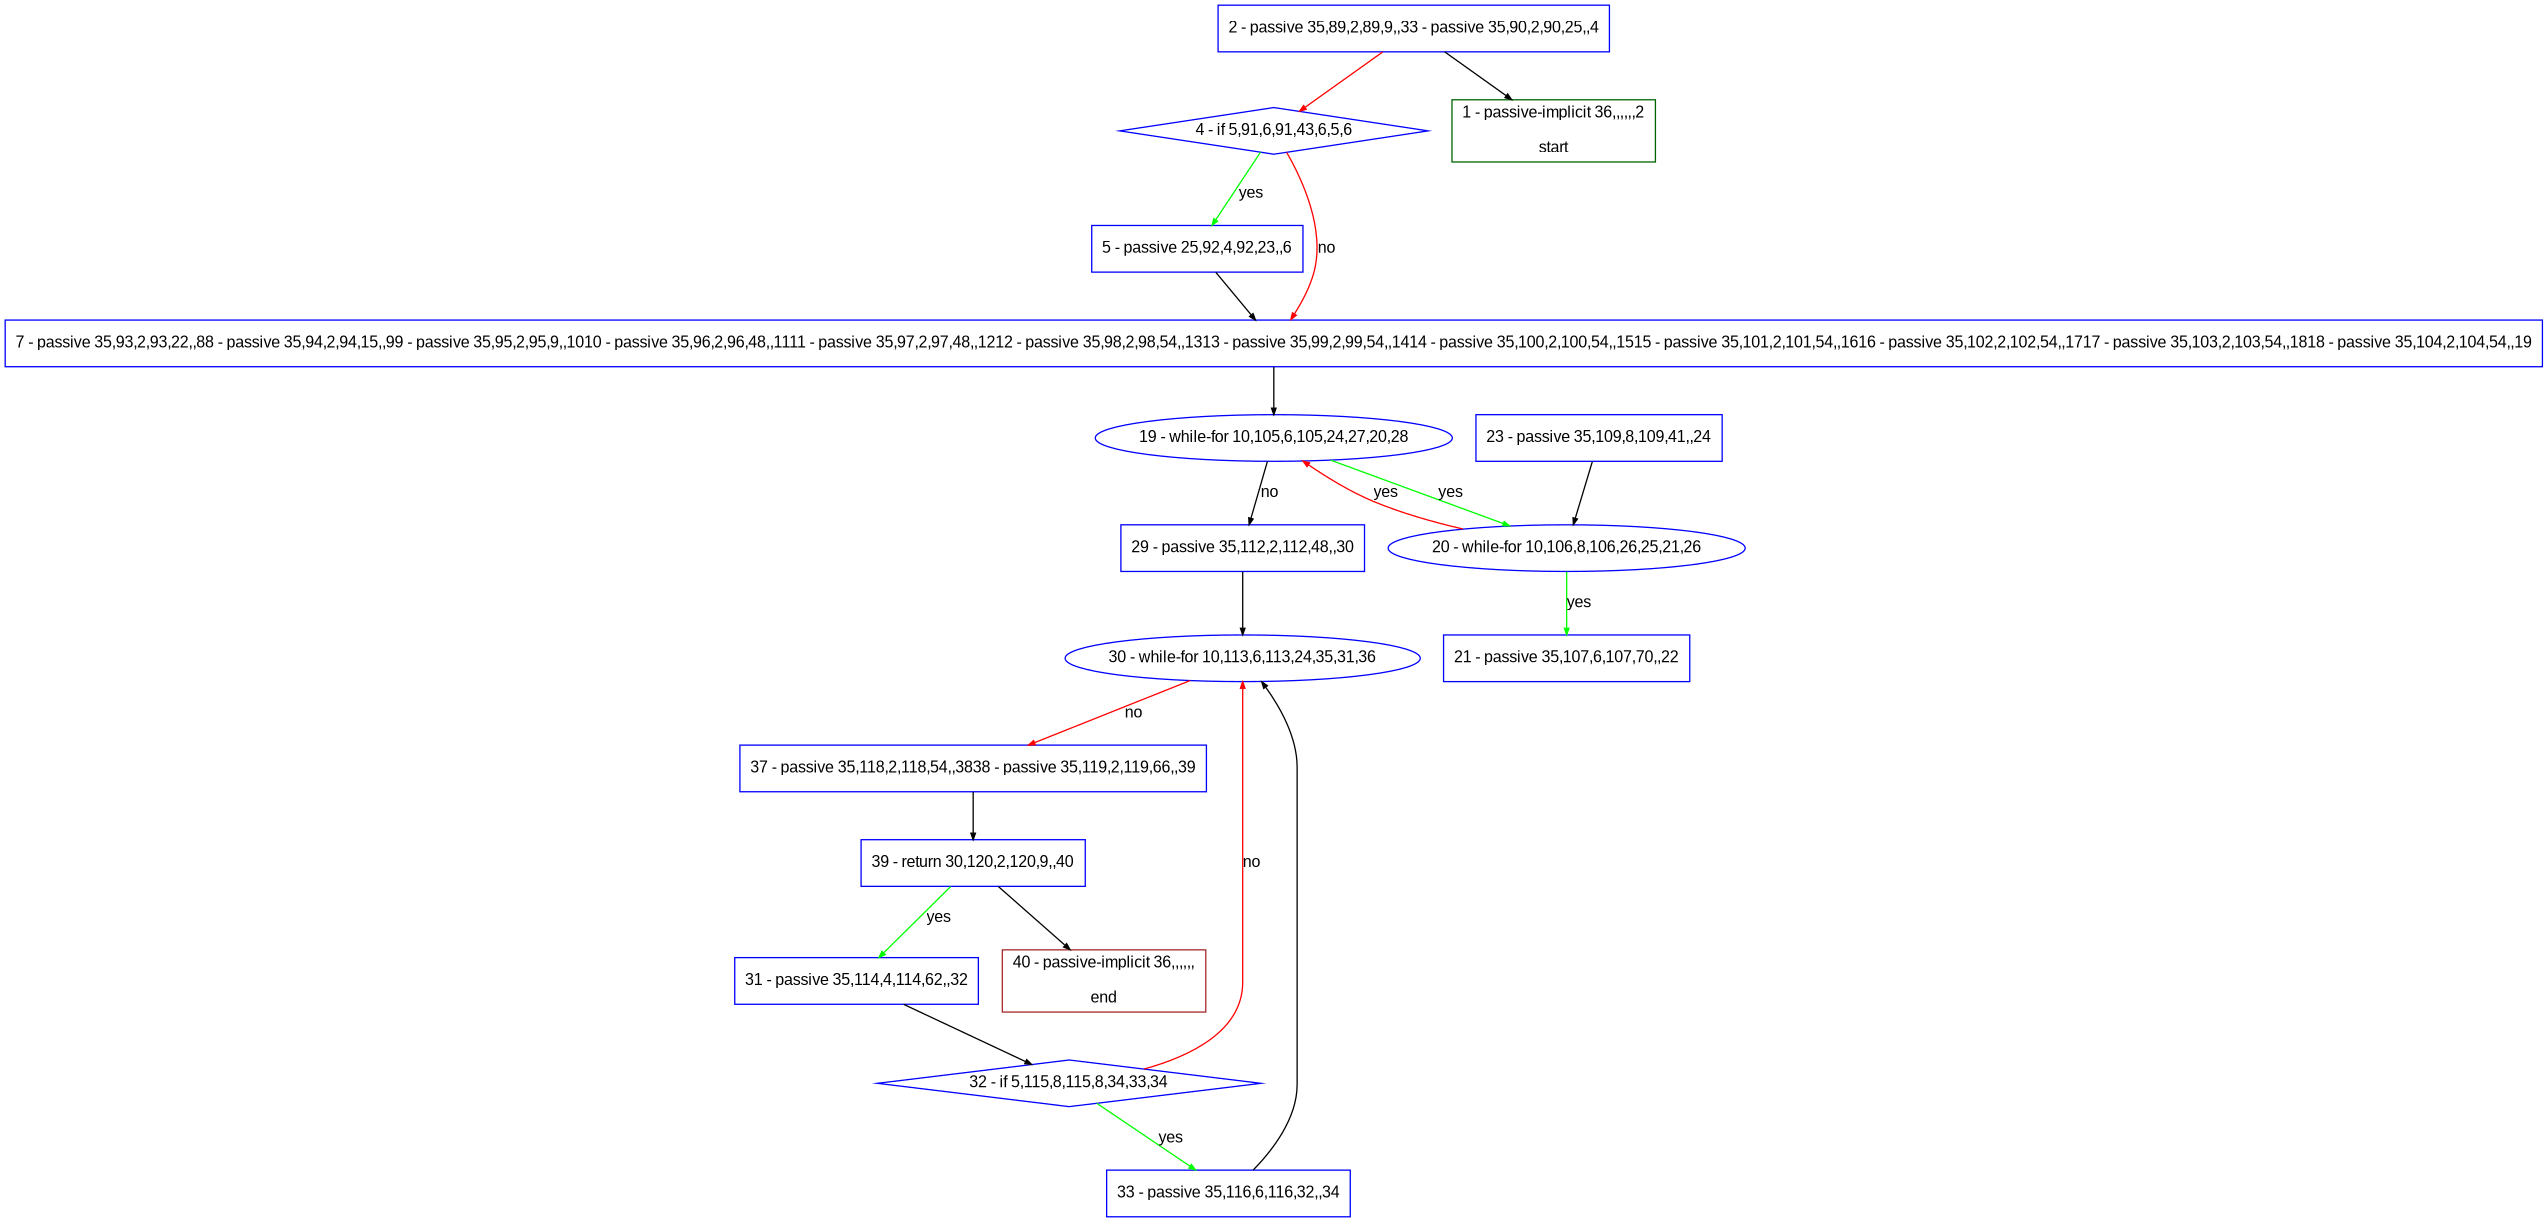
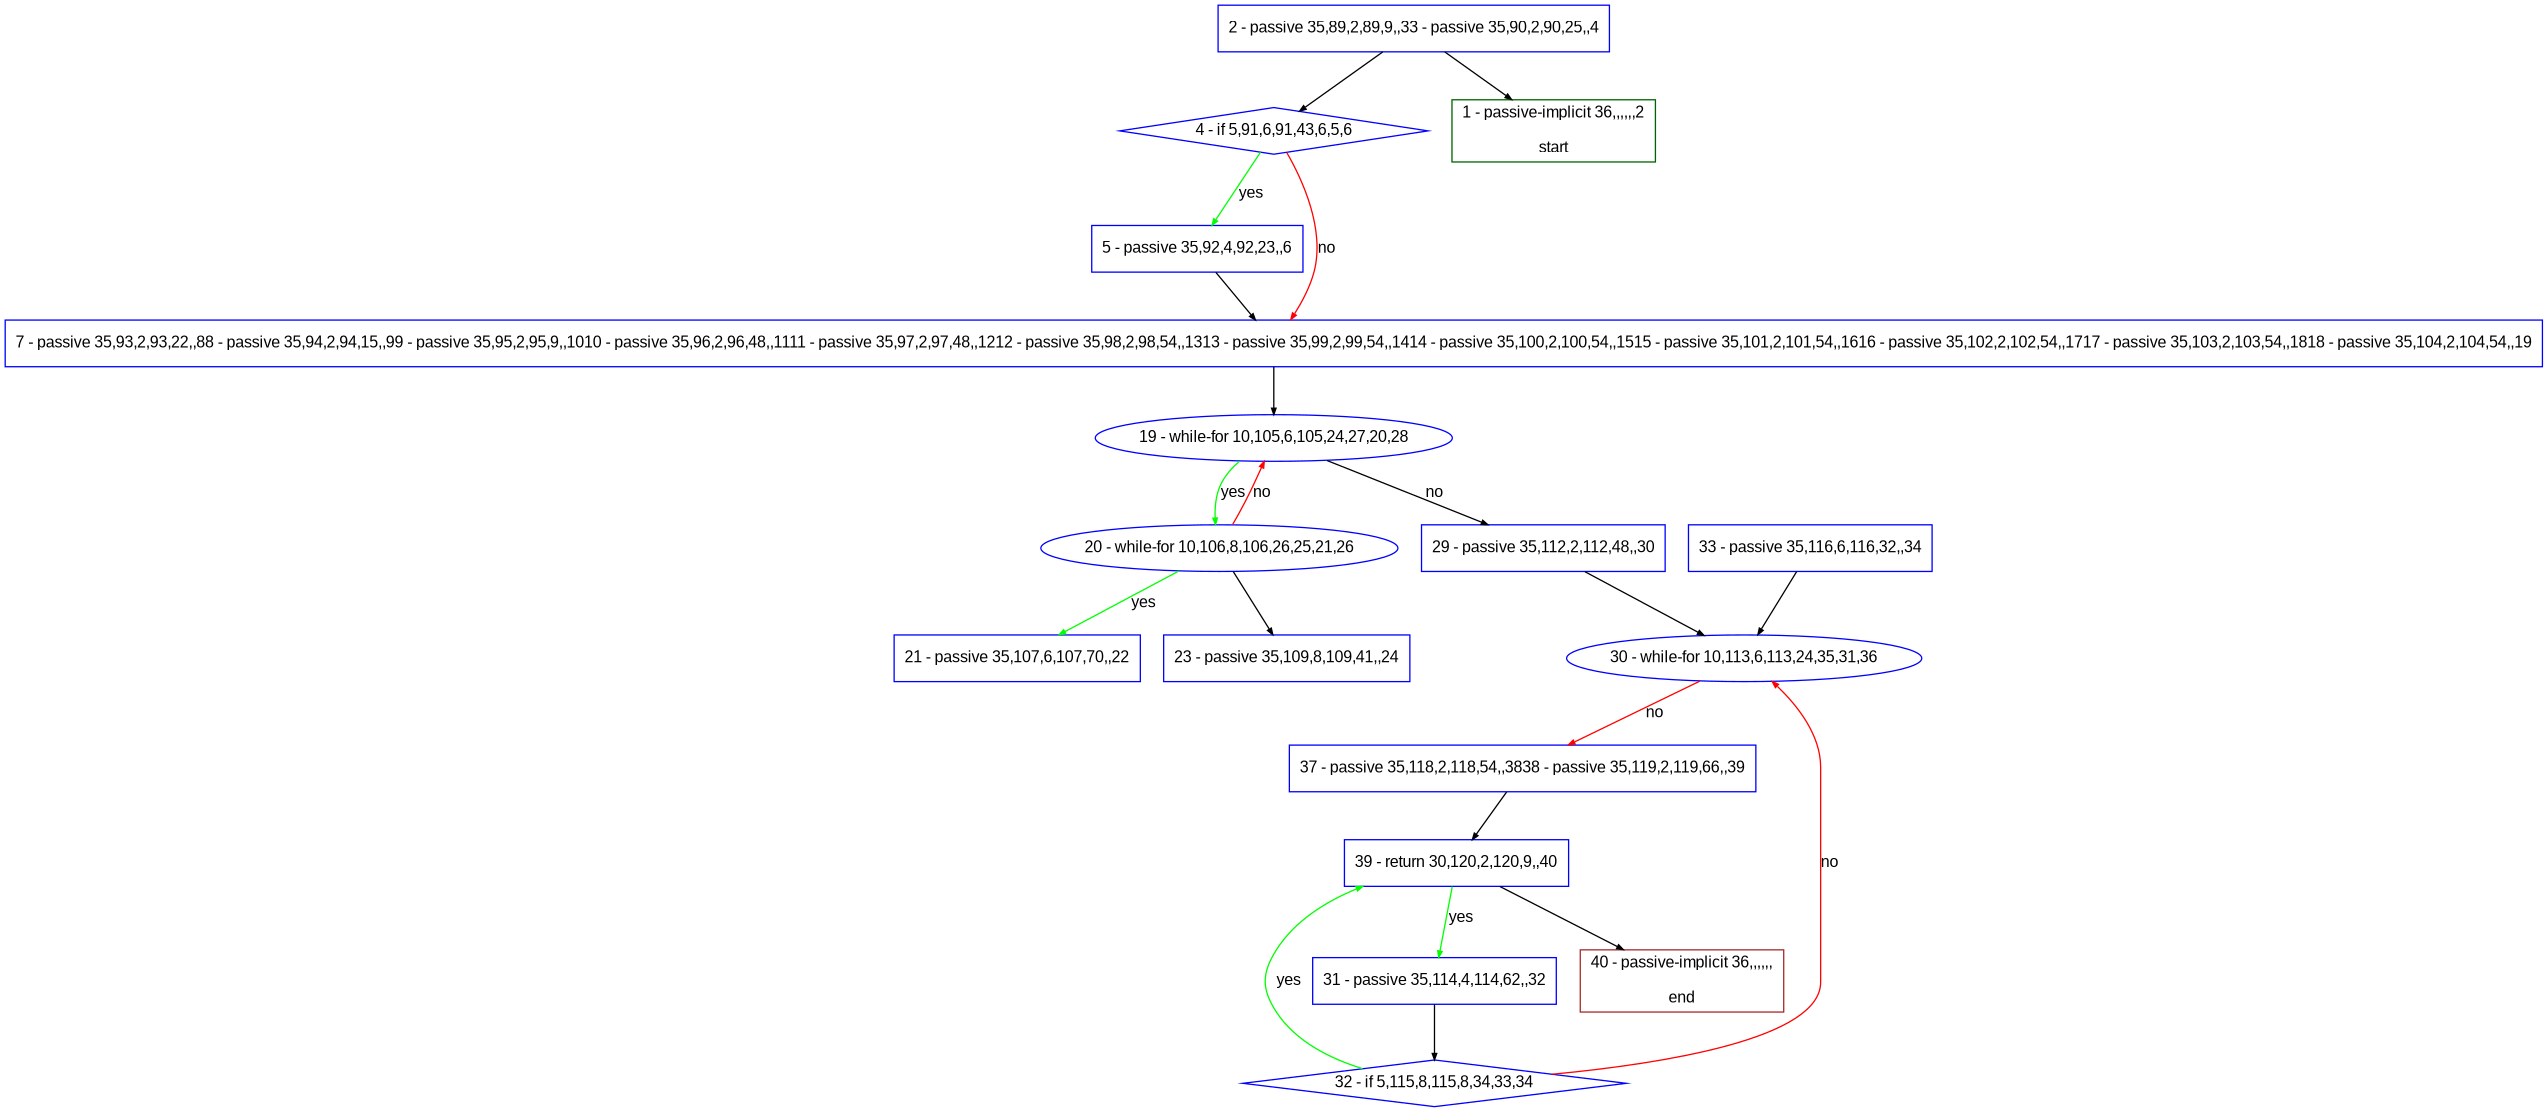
(1344, 80) -> (1344, 80)
(1197, 249) -> (1197, 249)
(1584, 490) -> (1251, 600)
(1386, 493) -> (1262, 493)
(1143, 1135) -> (1265, 982)
